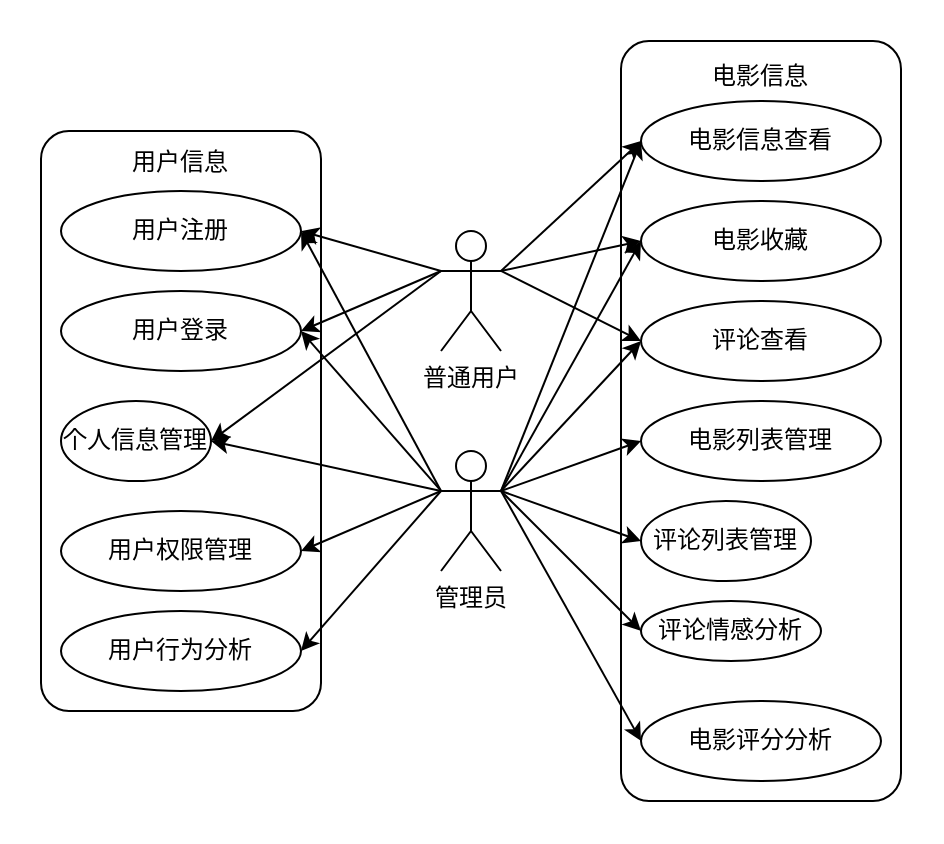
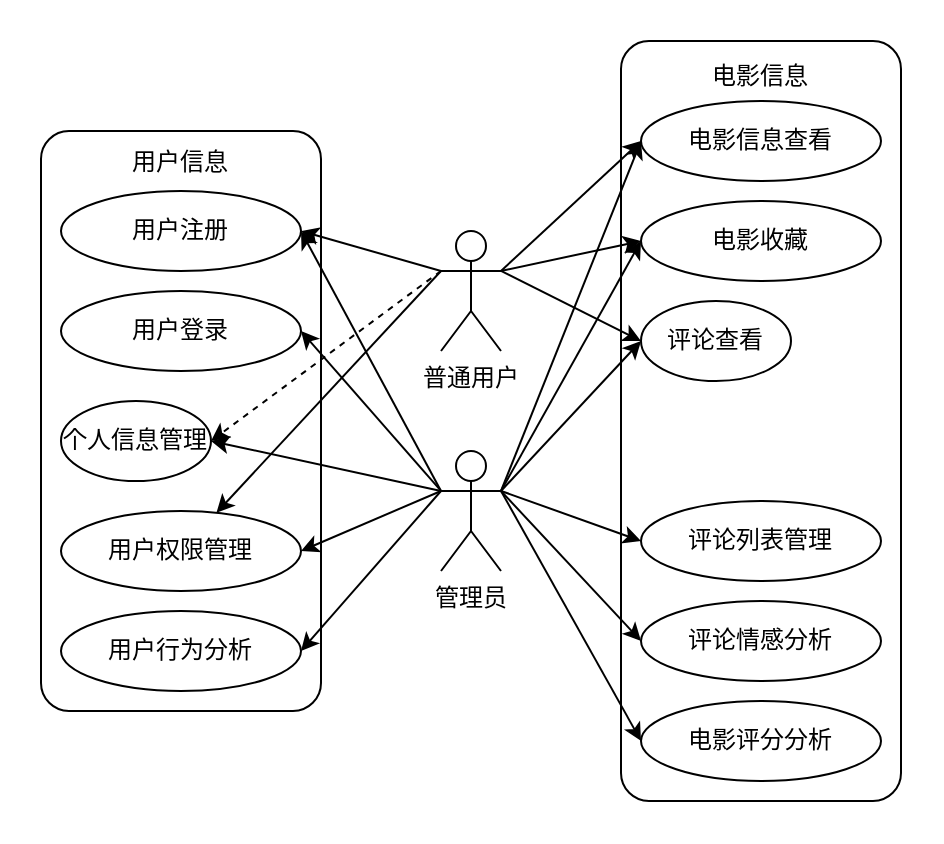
(370, 301) -> (354, 365)
(761, 341) -> (716, 341)
(327, 355) -> (327, 355)
(761, 441) -> none
(567, 467) -> none
(726, 541) -> (761, 541)
(731, 631) -> (761, 641)
